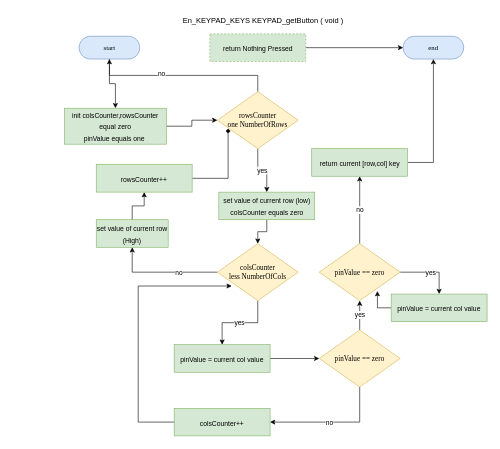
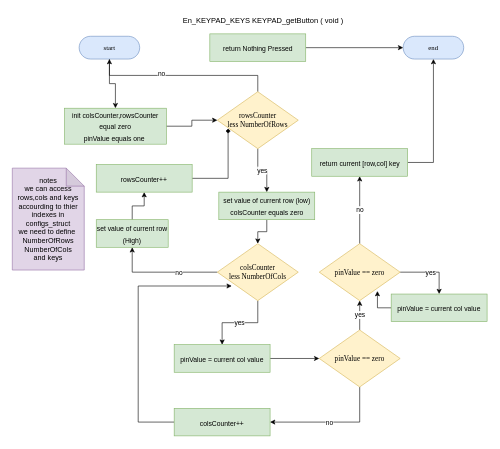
(258, 48) -> (258, 48)
(258, 120) -> (258, 120)
none -> (48, 219)
